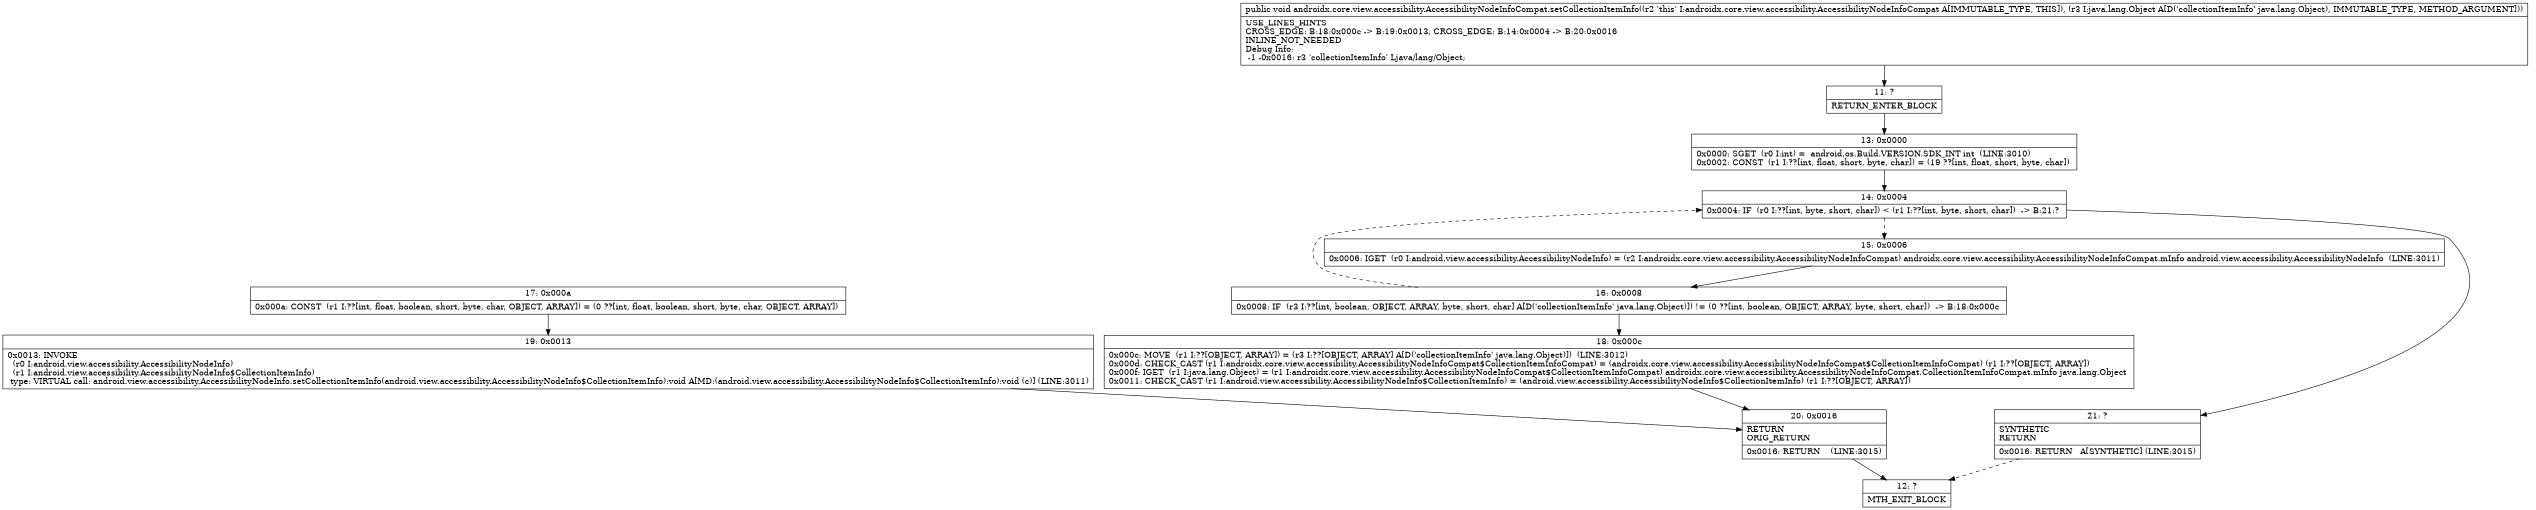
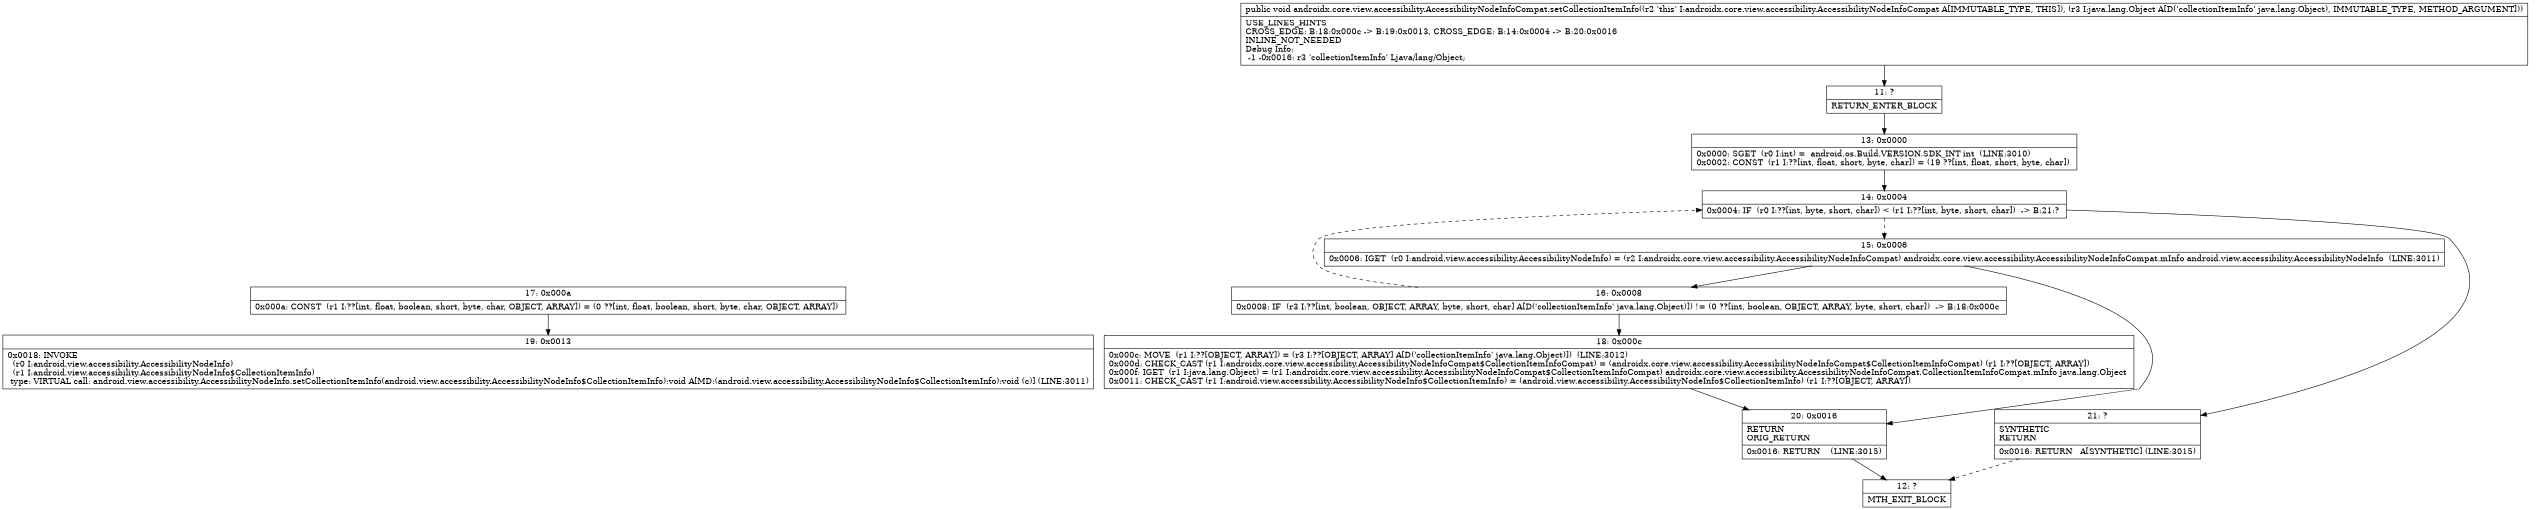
(45, 356) -> (45, 356)
(1374, 409) -> (2140, 387)
